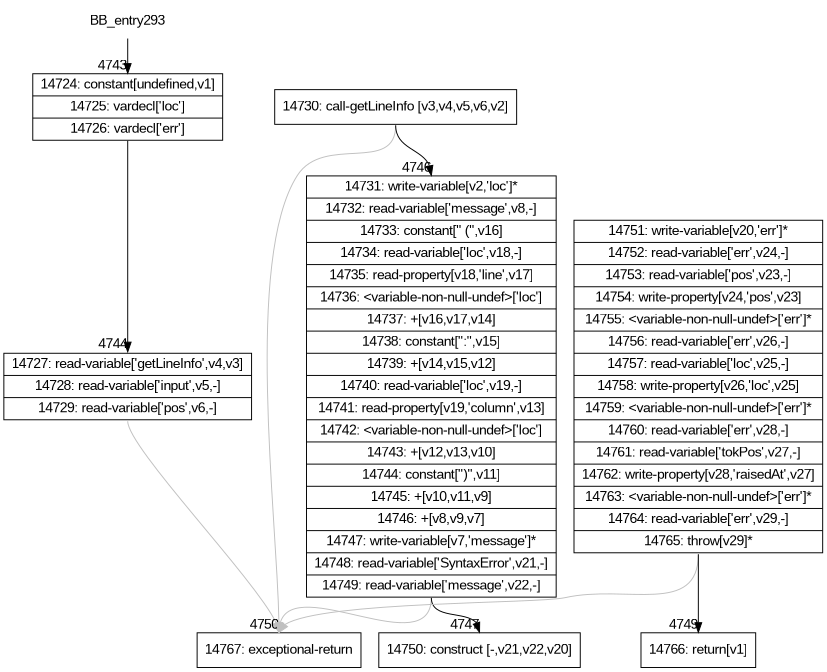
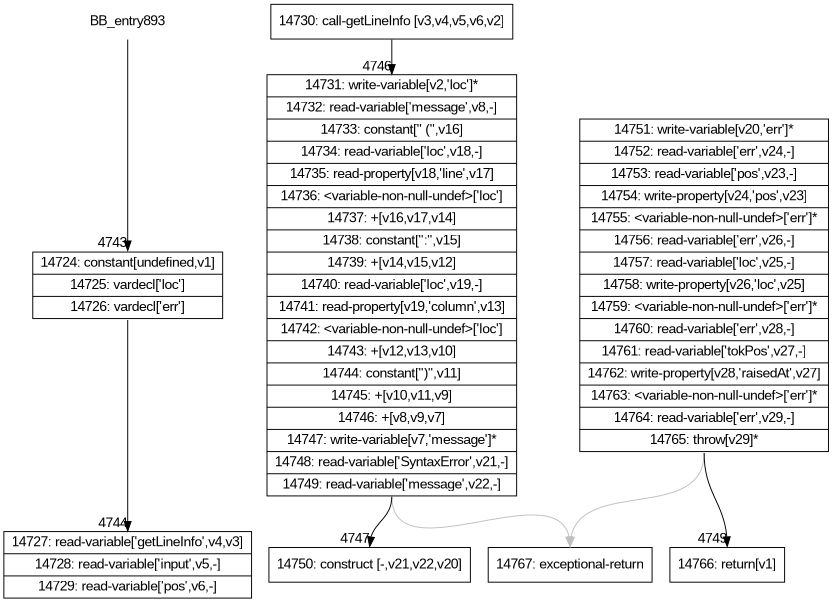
(128, 21) -> (128, 22)
(268, 337) -> none
(200, 523) -> none
